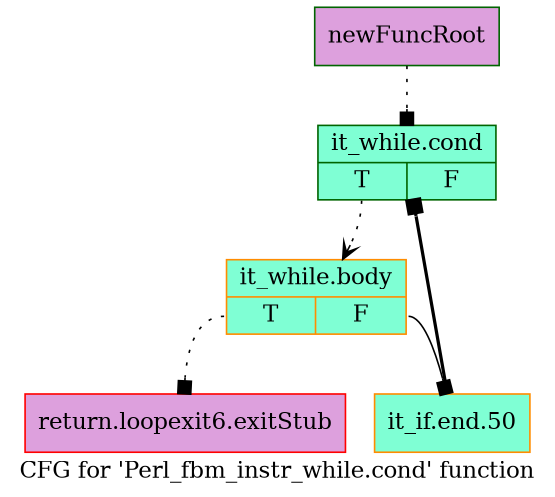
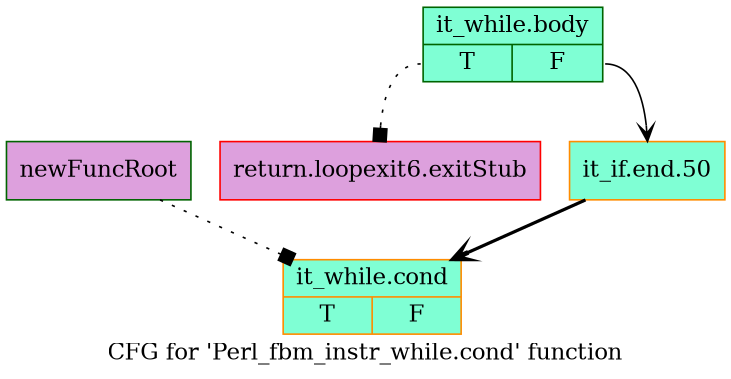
(407, 163) -> (372, 297)
(358, 223) -> none
(316, 297) -> (513, 44)
(432, 305) -> (526, 226)
(427, 335) -> (636, 86)
